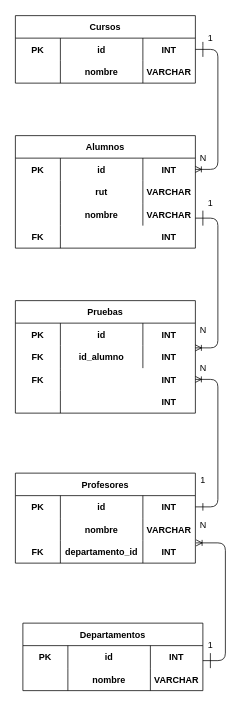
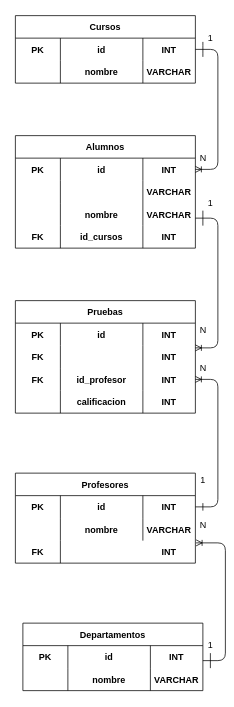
(102, 192) -> none
none -> (102, 237)
(102, 357) -> none
none -> (102, 379)
none -> (102, 402)
(102, 552) -> none
